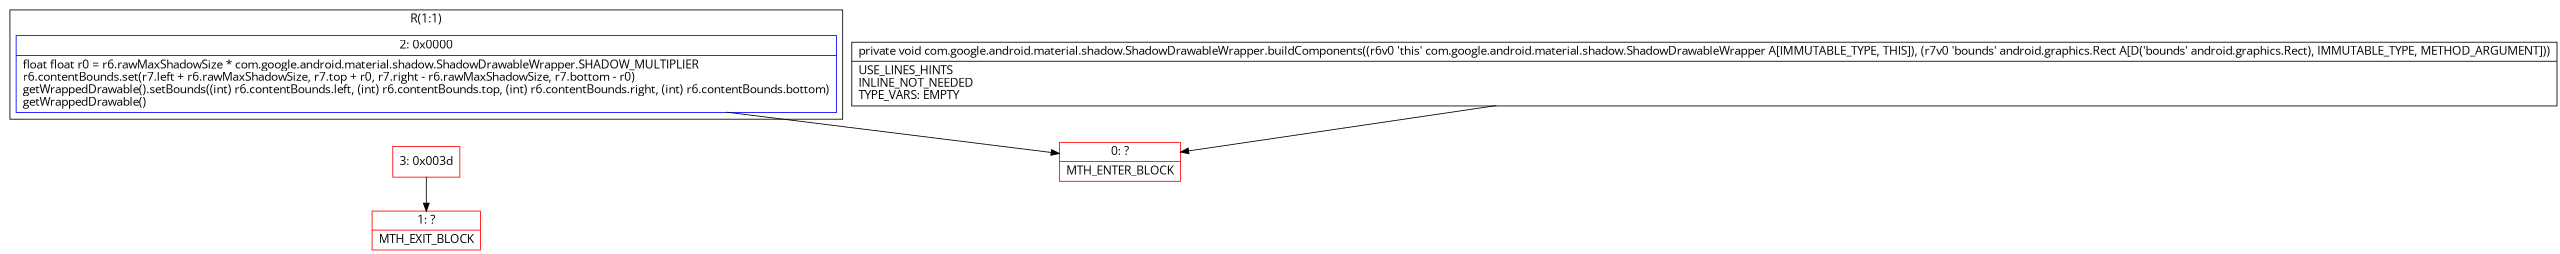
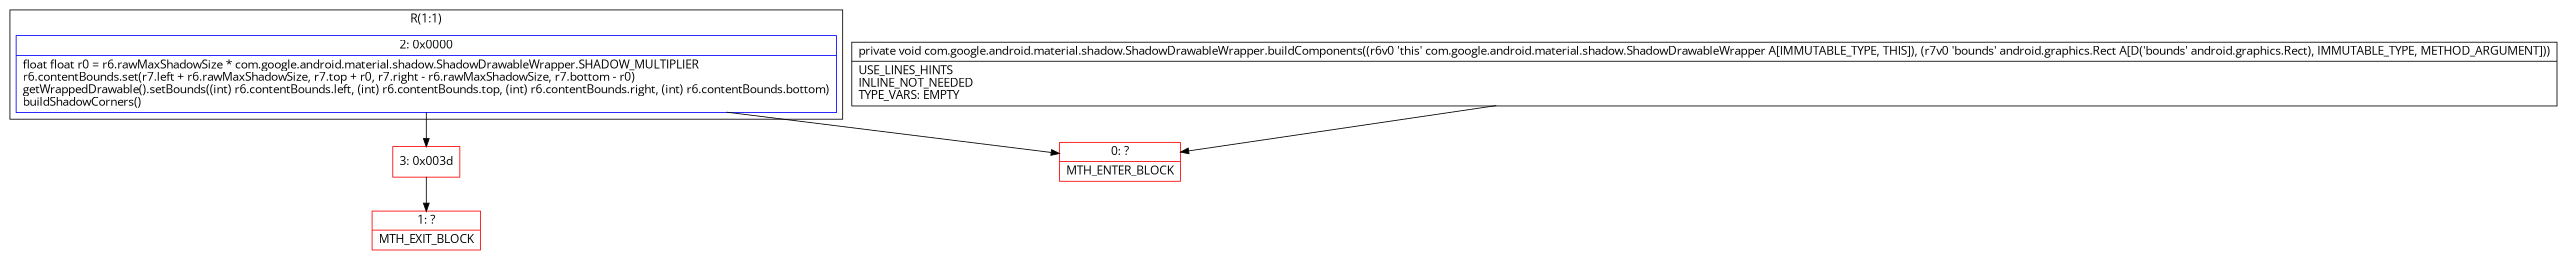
(85, 102) -> (82, 102)
none -> (426, 125)
